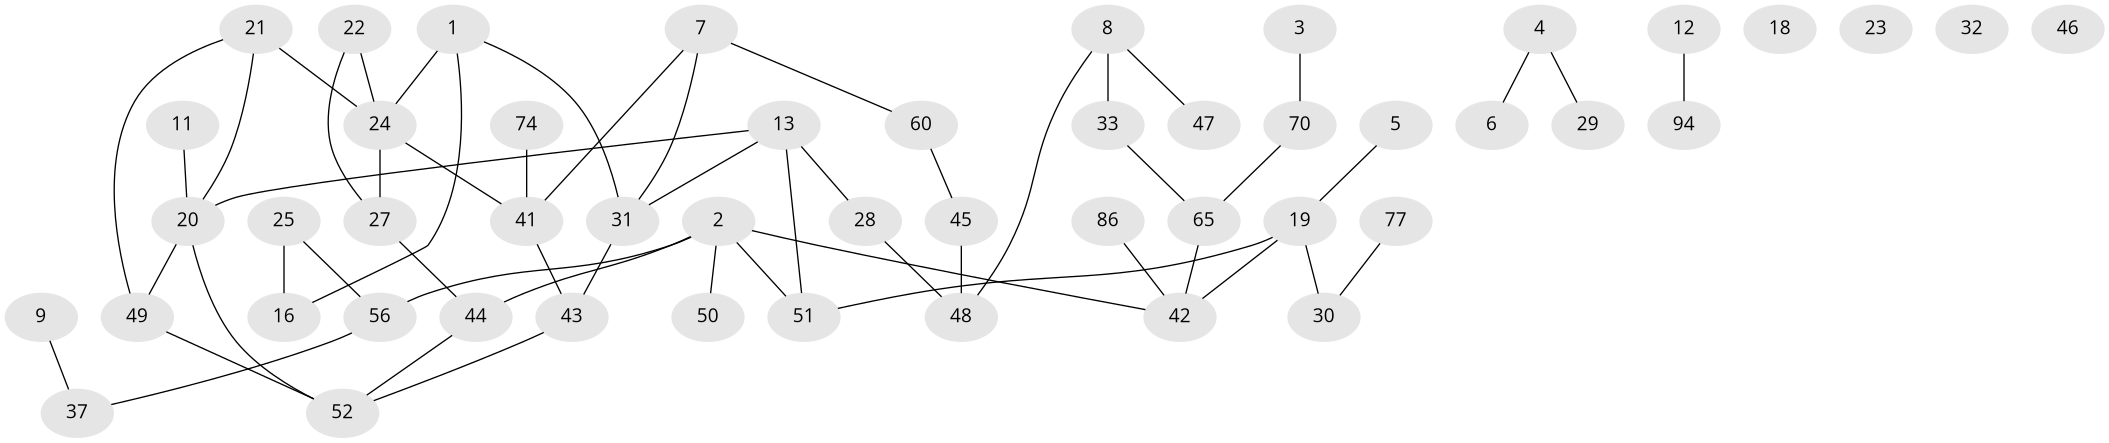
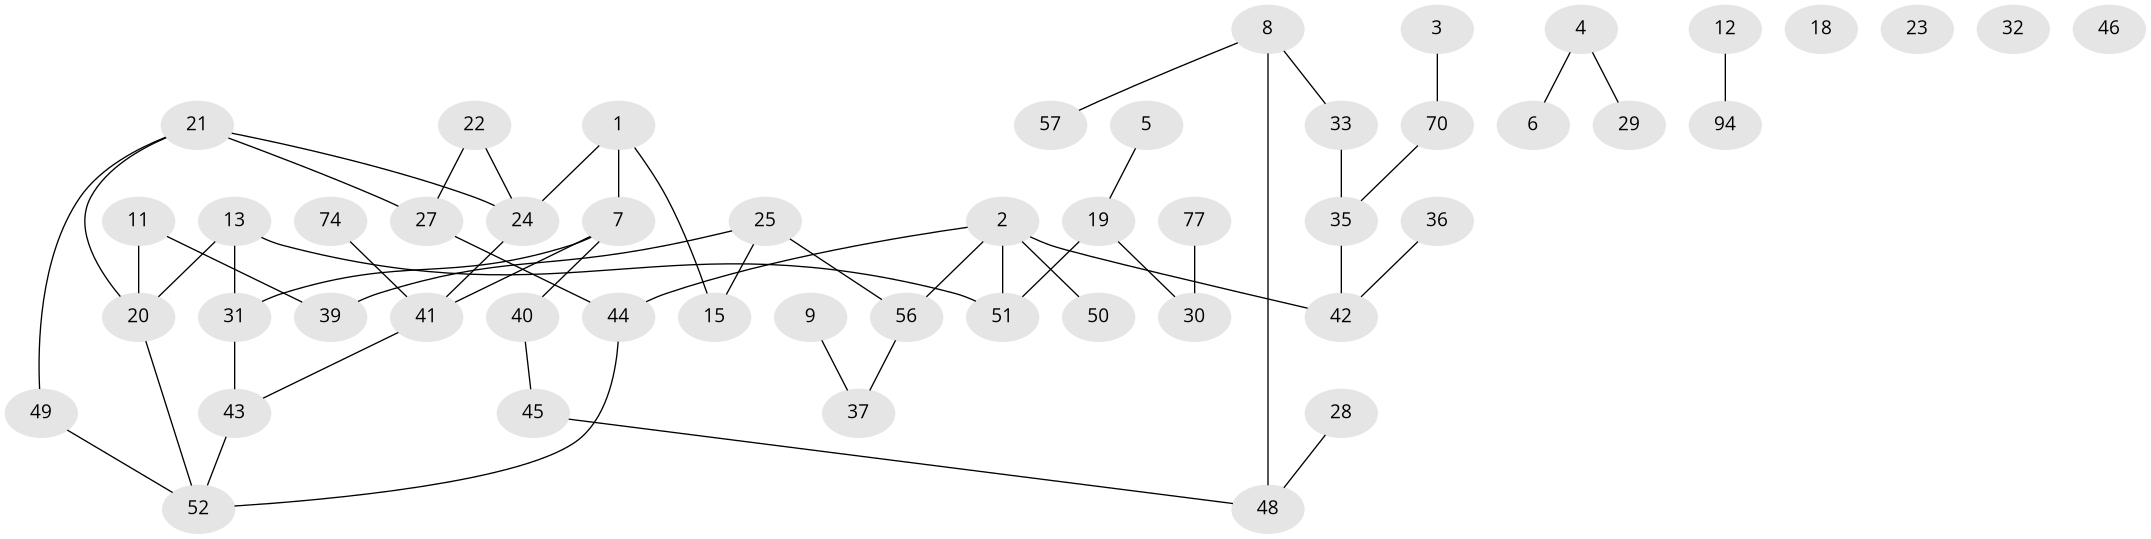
(574, 100) -> (619, 173)
(921, 125) -> (523, 317)
(1204, 125) -> (1051, 125)
(380, 166) -> (314, 171)
(825, 173) -> none
(1108, 221) -> (1437, 221)
(1204, 221) -> (1341, 221)
(163, 269) -> none
(1240, 269) -> none
(284, 317) -> (715, 317)
none -> (331, 317)
